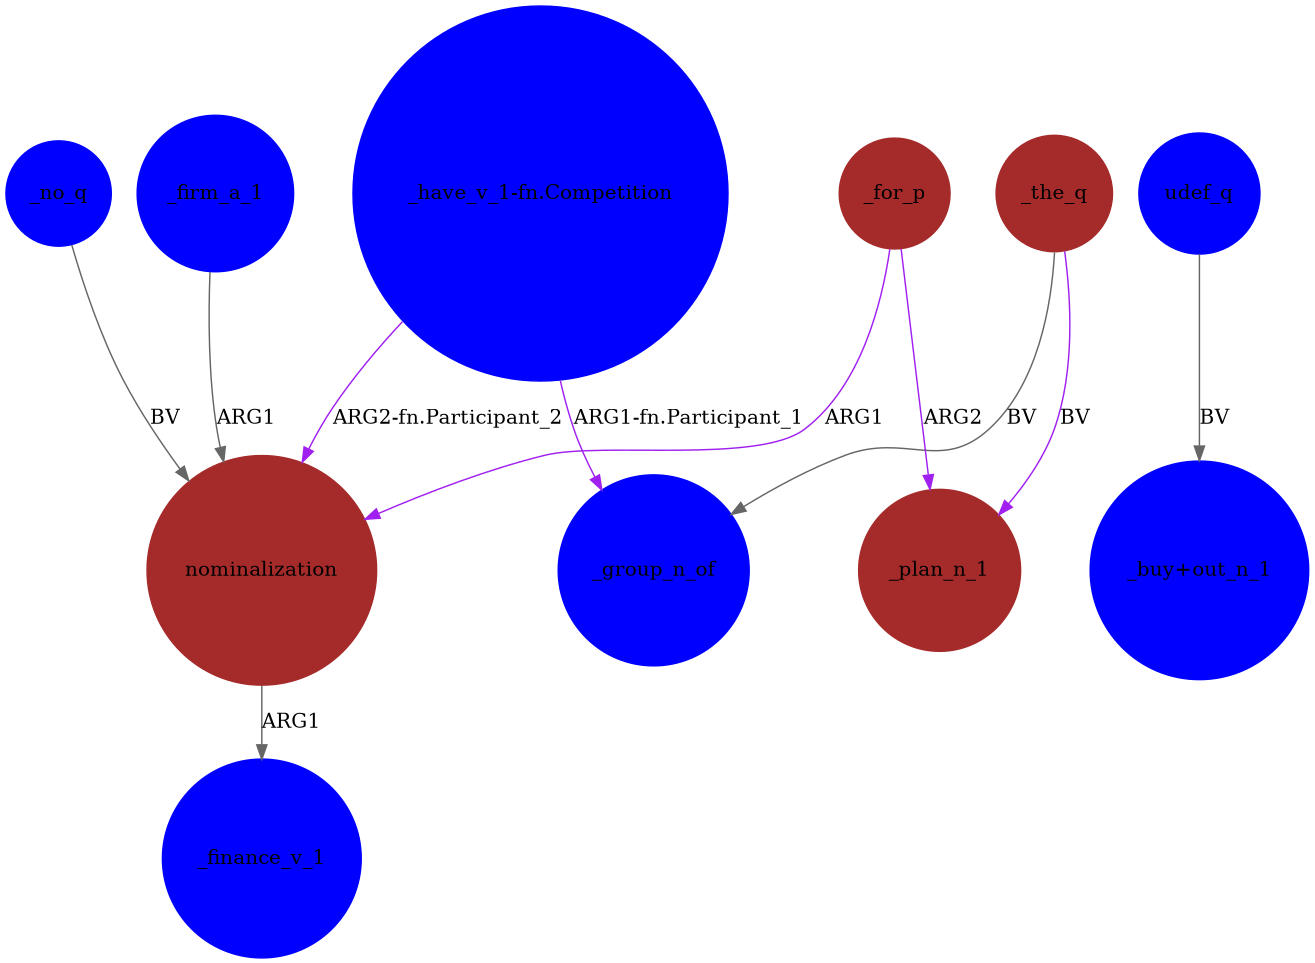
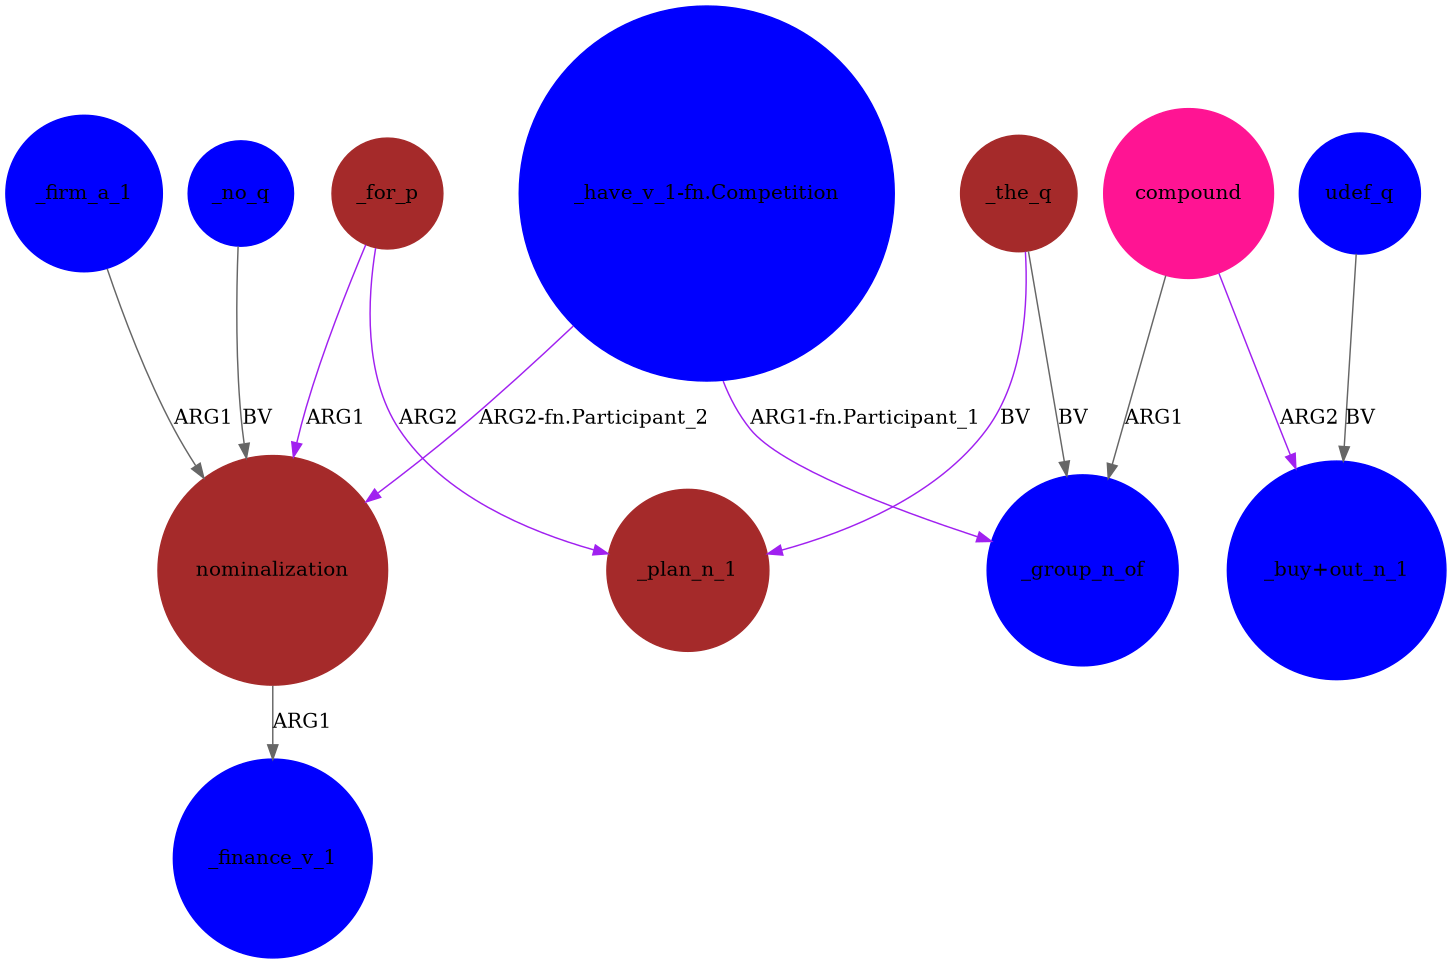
none -> (1189, 194)
